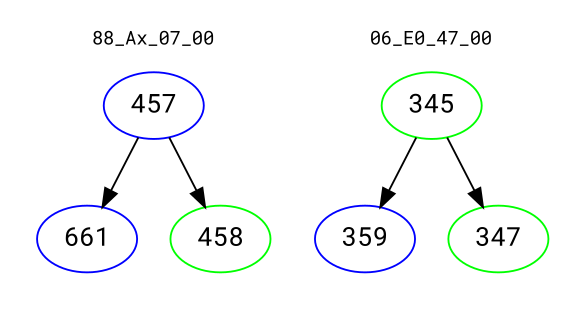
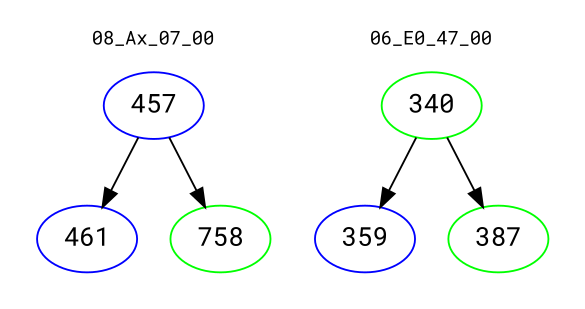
(154, 40) -> (154, 40)
(432, 106) -> (432, 106)
(87, 239) -> (87, 239)
(220, 239) -> (220, 239)
(498, 239) -> (498, 239)
